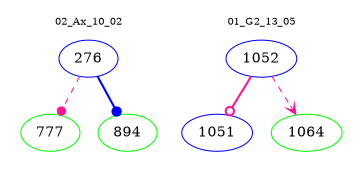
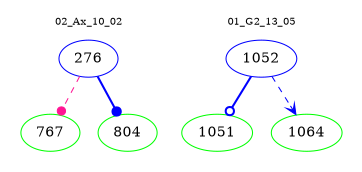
(281, 91) -> (281, 91)
(242, 92) -> (242, 92)
(50, 133) -> (50, 133)
(128, 133) -> (128, 133)
(217, 133) -> (217, 133)
